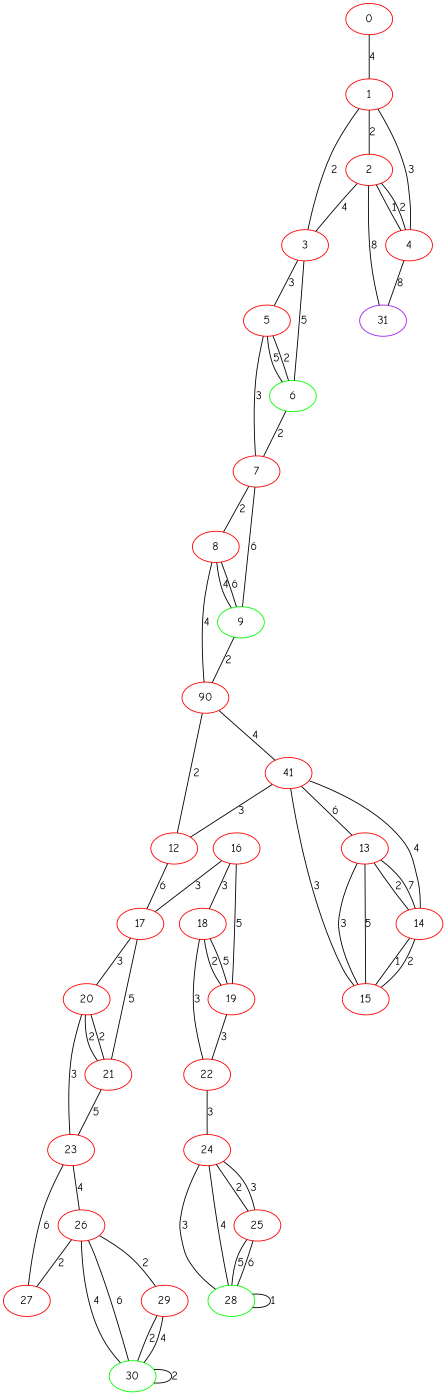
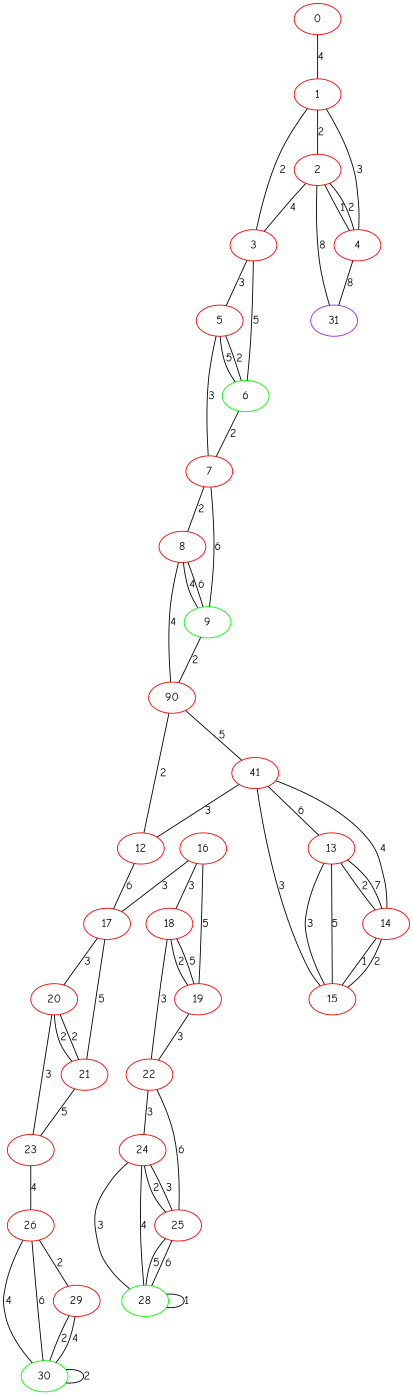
(255, 735) -> (222, 735)
none -> (176, 1148)
(27, 1301) -> none
